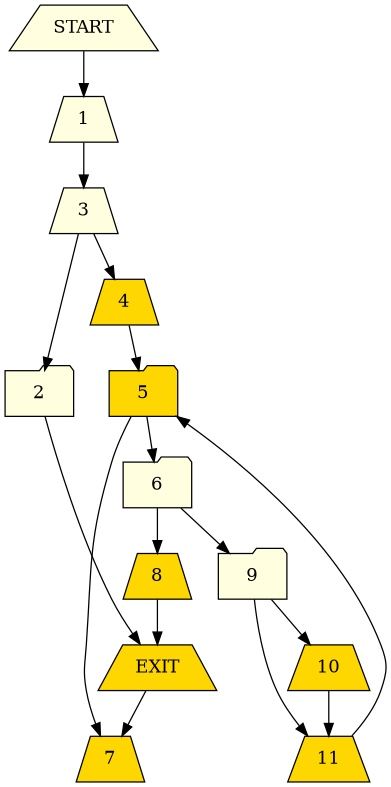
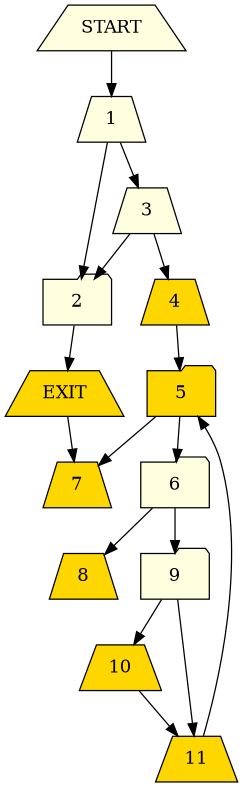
none -> (96, 204)
(157, 616) -> none
